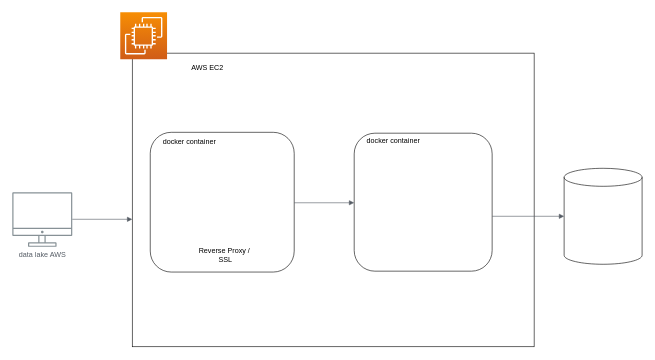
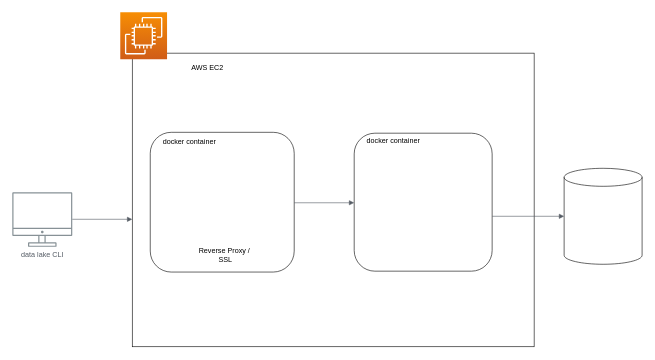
(43, 255) -> (43, 255)
